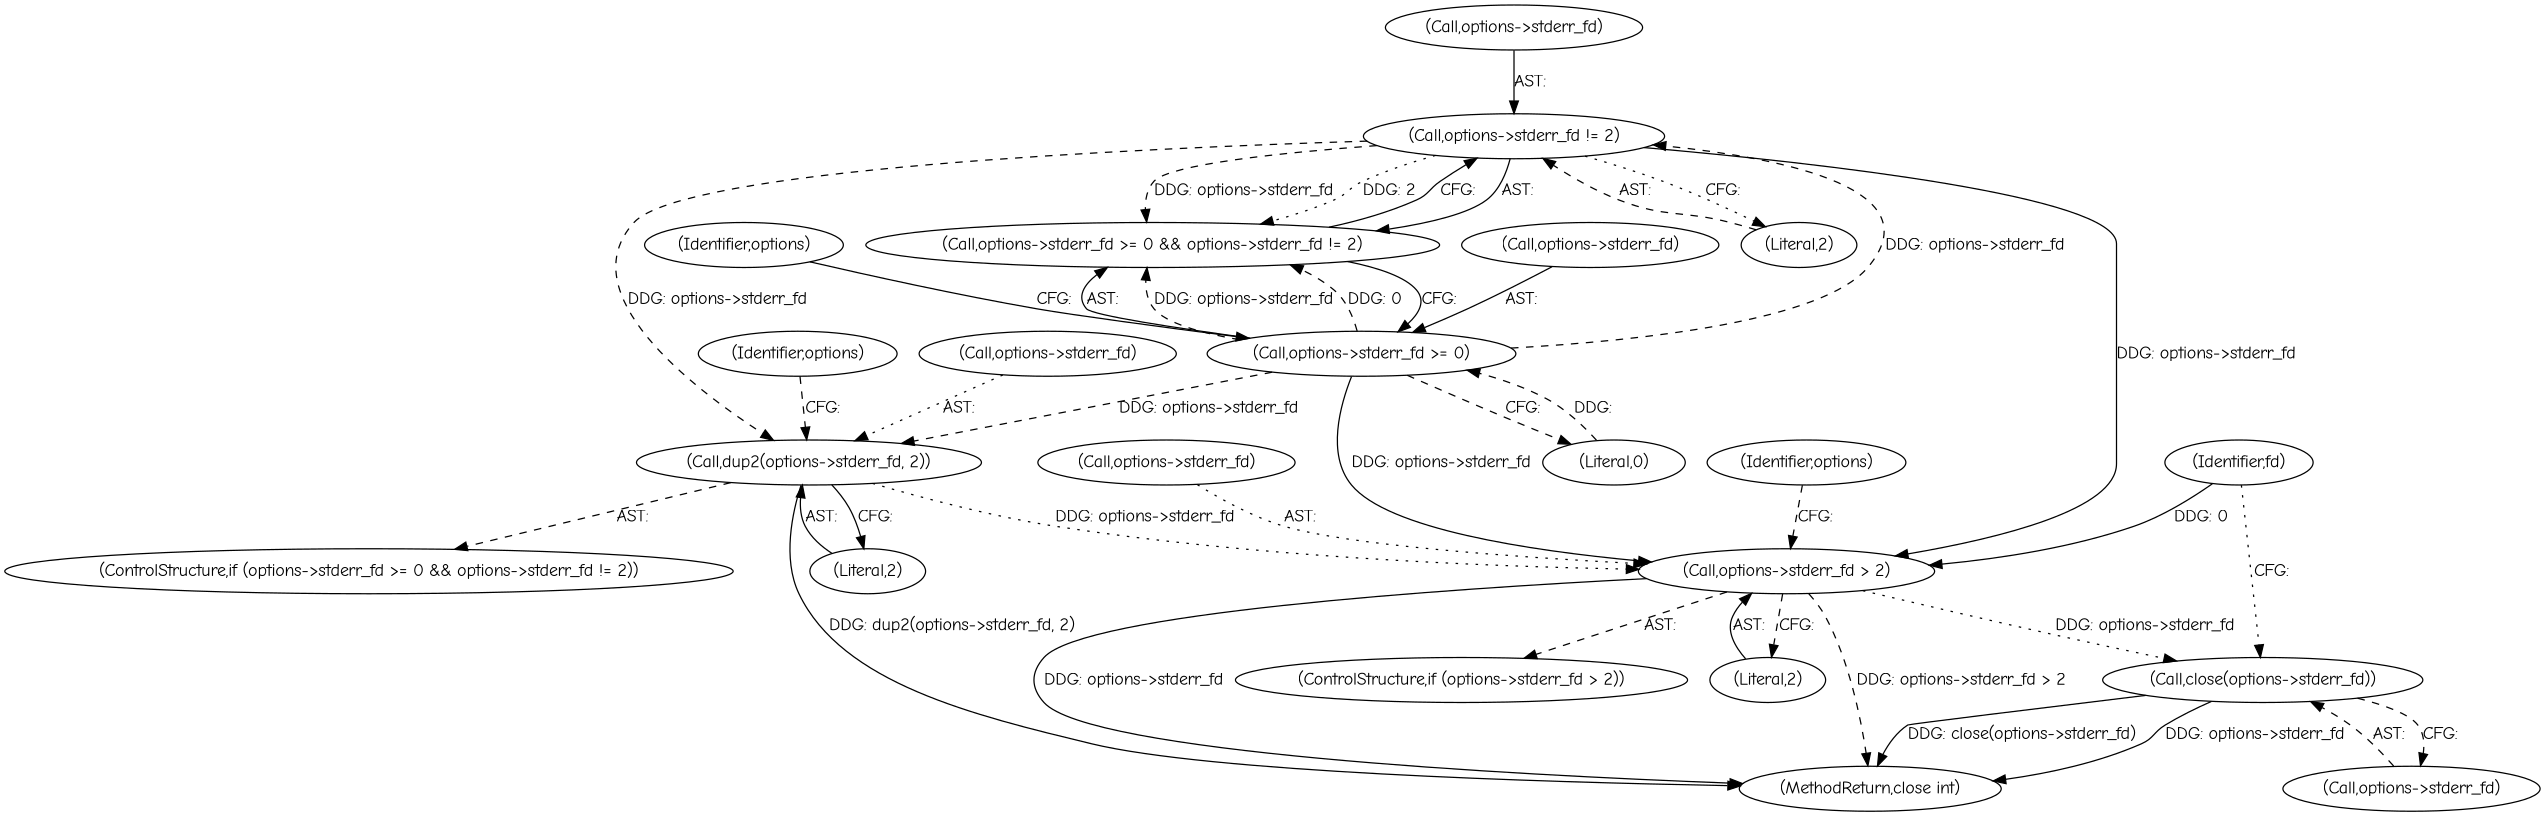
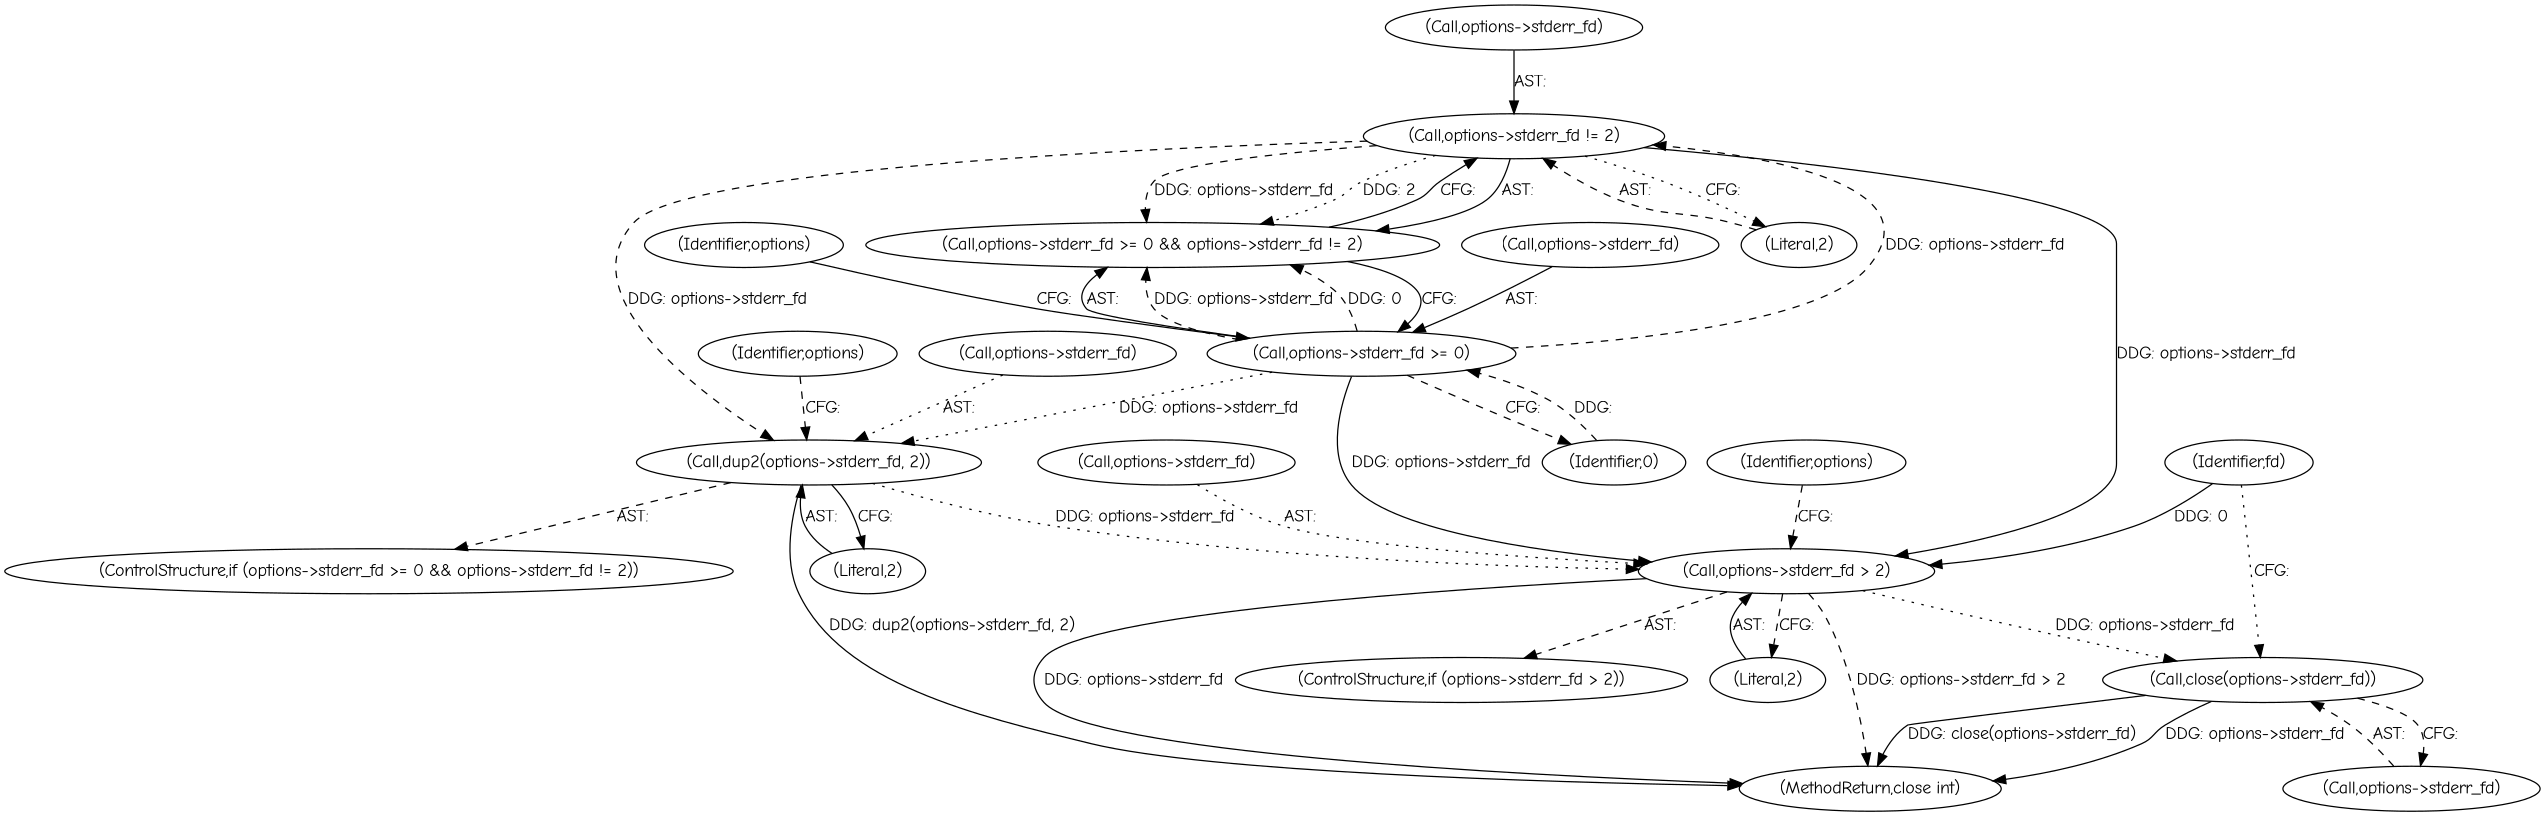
(1093, 407) -> (1093, 407)
(1614, 462) -> (1614, 462)
